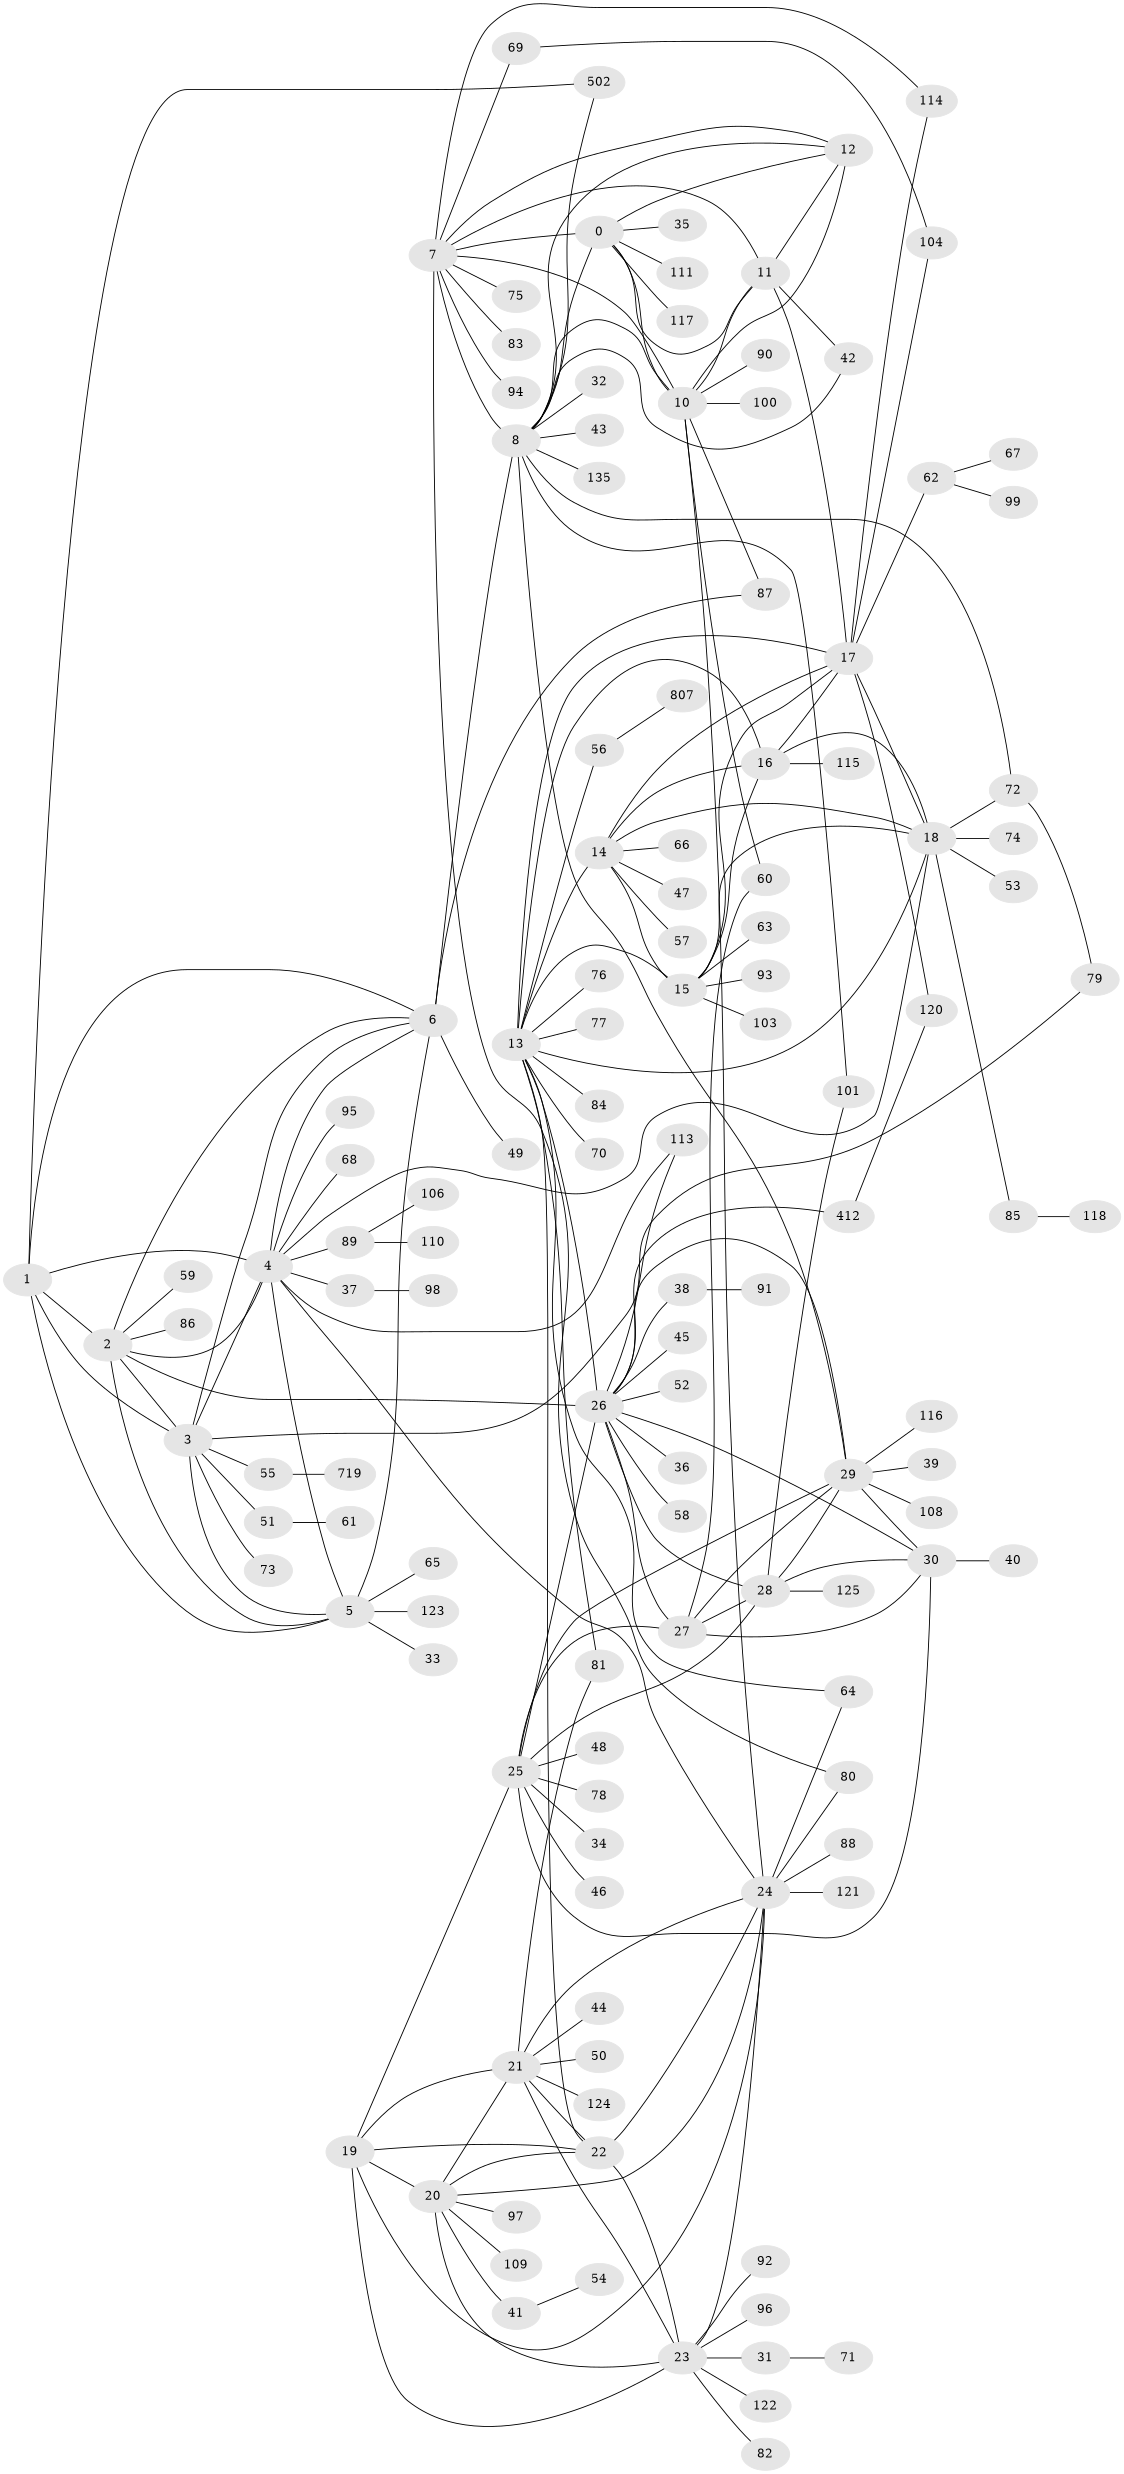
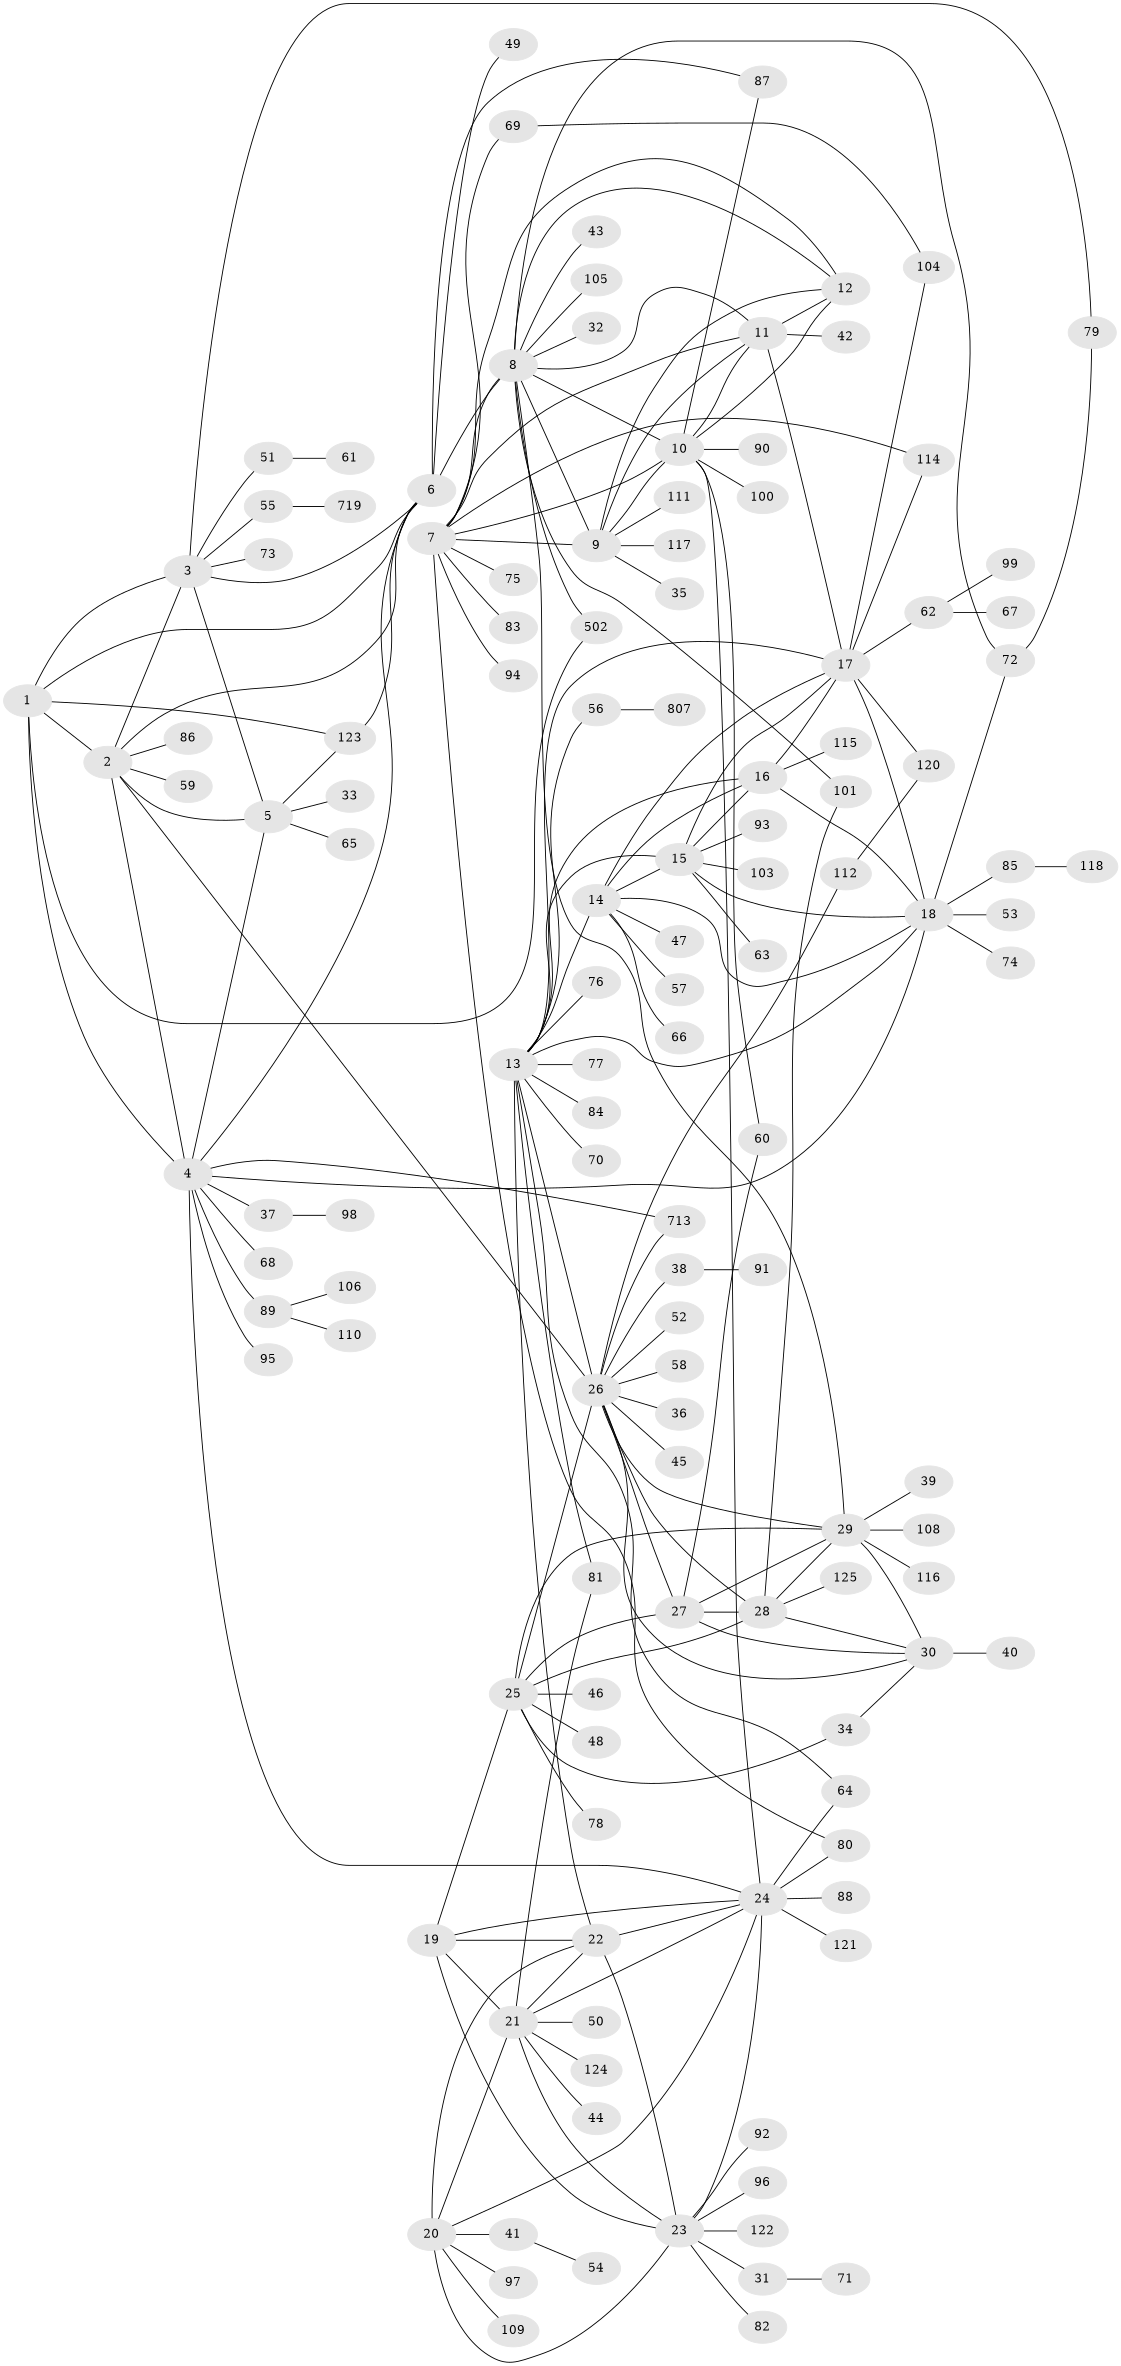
(599, 232) -> (597, 546)
(656, 427) -> (639, 315)
(599, 478) -> (597, 280)
(682, 1140) -> (680, 1222)
(849, 1217) -> (846, 874)
(398, 1318) -> (392, 632)
(228, 1353) -> none
(119, 1532) -> (189, 712)
(827, 1938) -> (887, 1692)
(392, 2174) -> none
